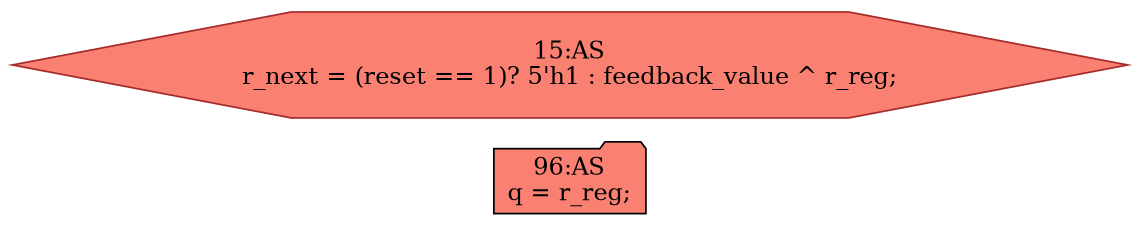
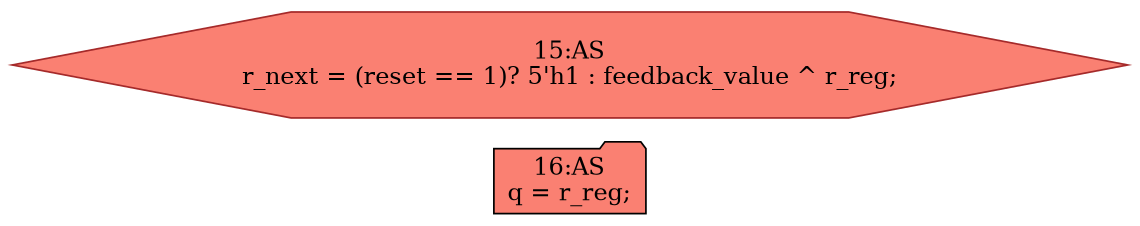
(570, 181) -> (570, 181)
